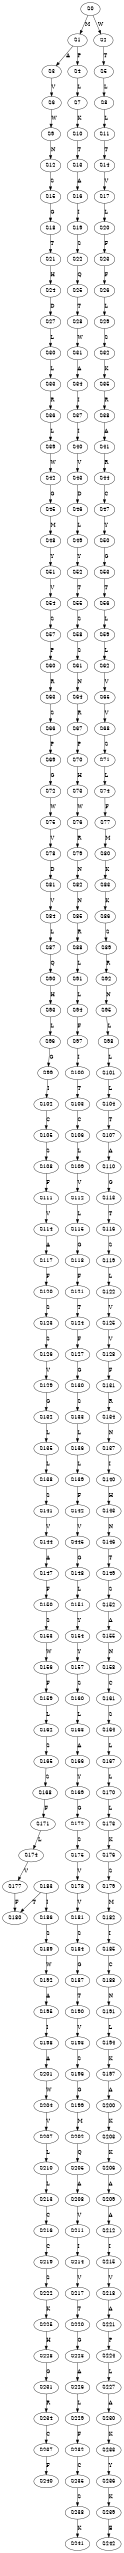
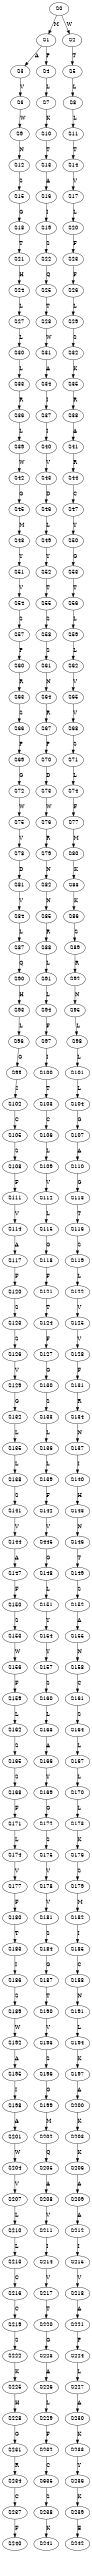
(53, 306) -> (21, 306)
(80, 776) -> (48, 776)
(111, 1120) -> (80, 1120)
(32, 1901) -> (15, 1932)
(78, 2481) -> (46, 2481)
